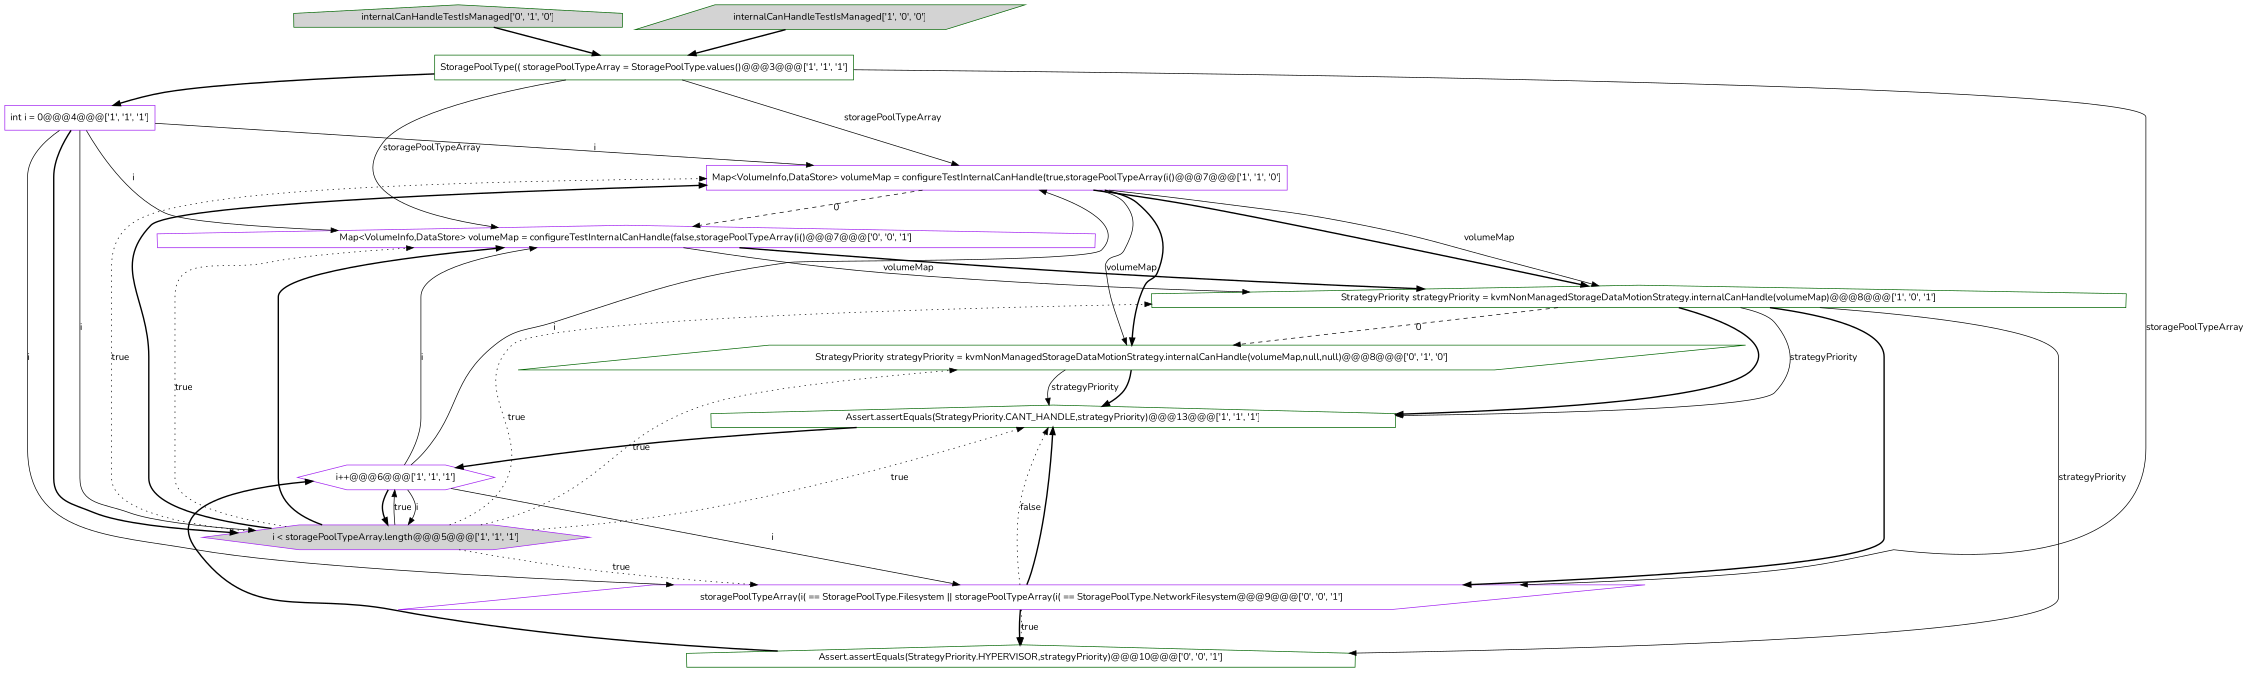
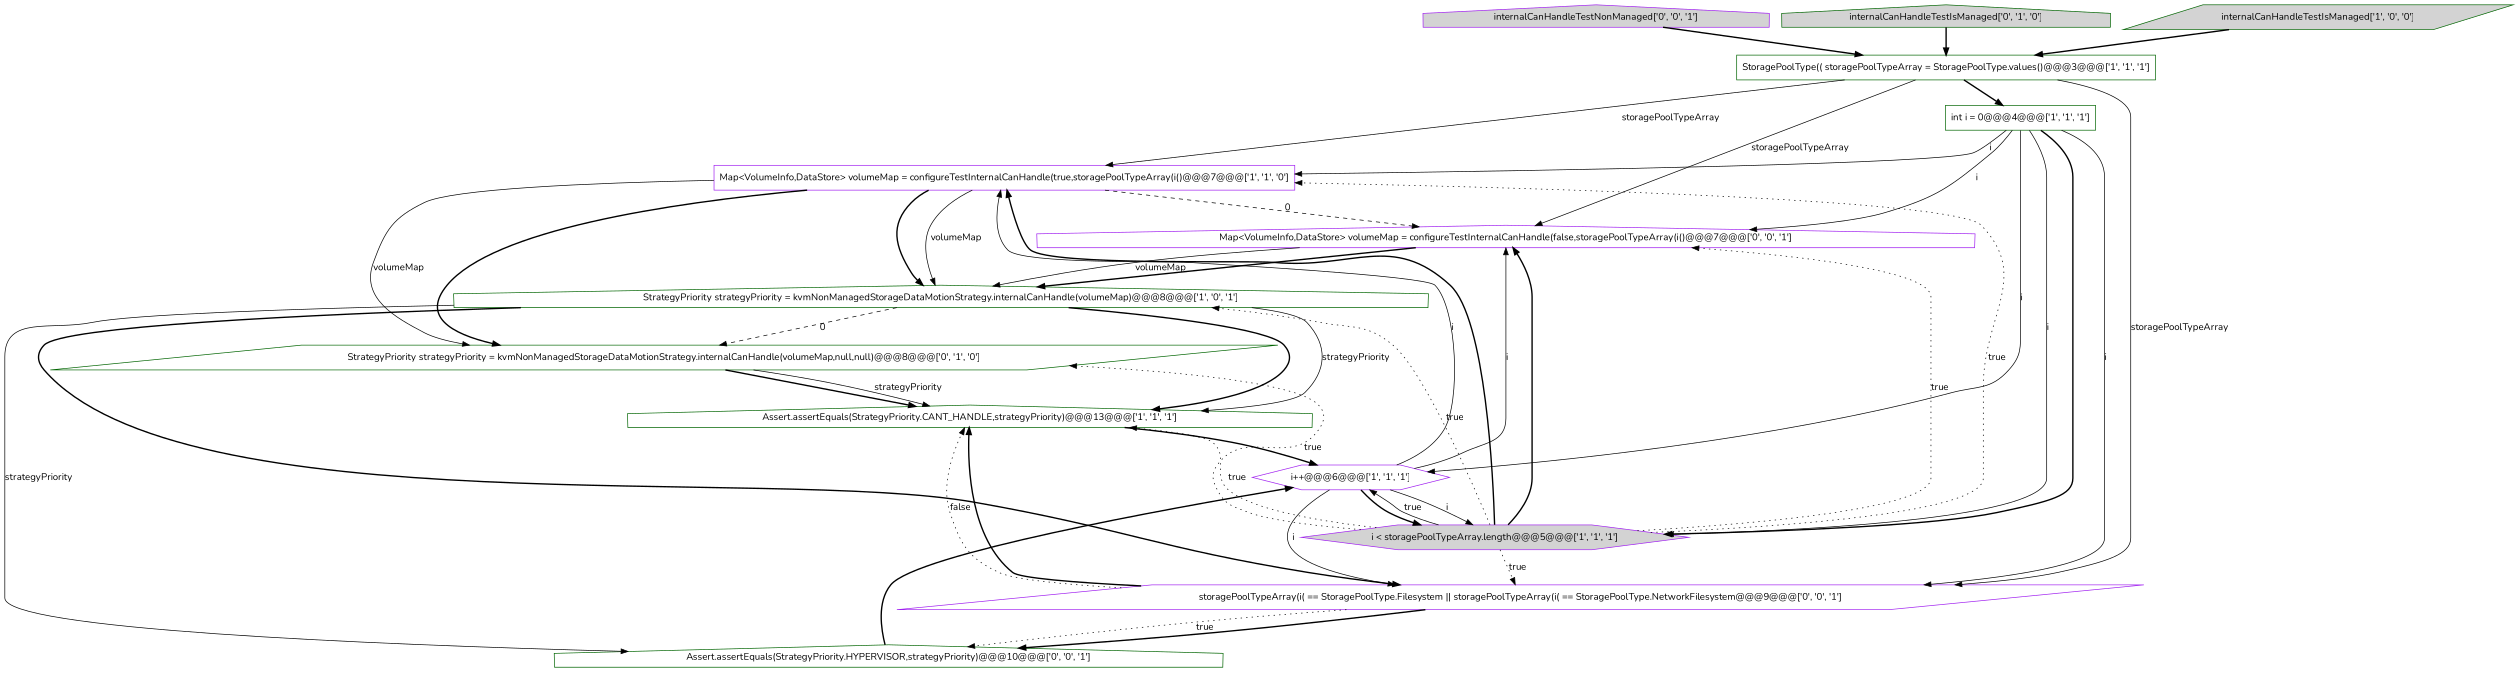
none -> (1596, 17)
(80, 118) -> (2021, 118)
none -> (1845, 417)
